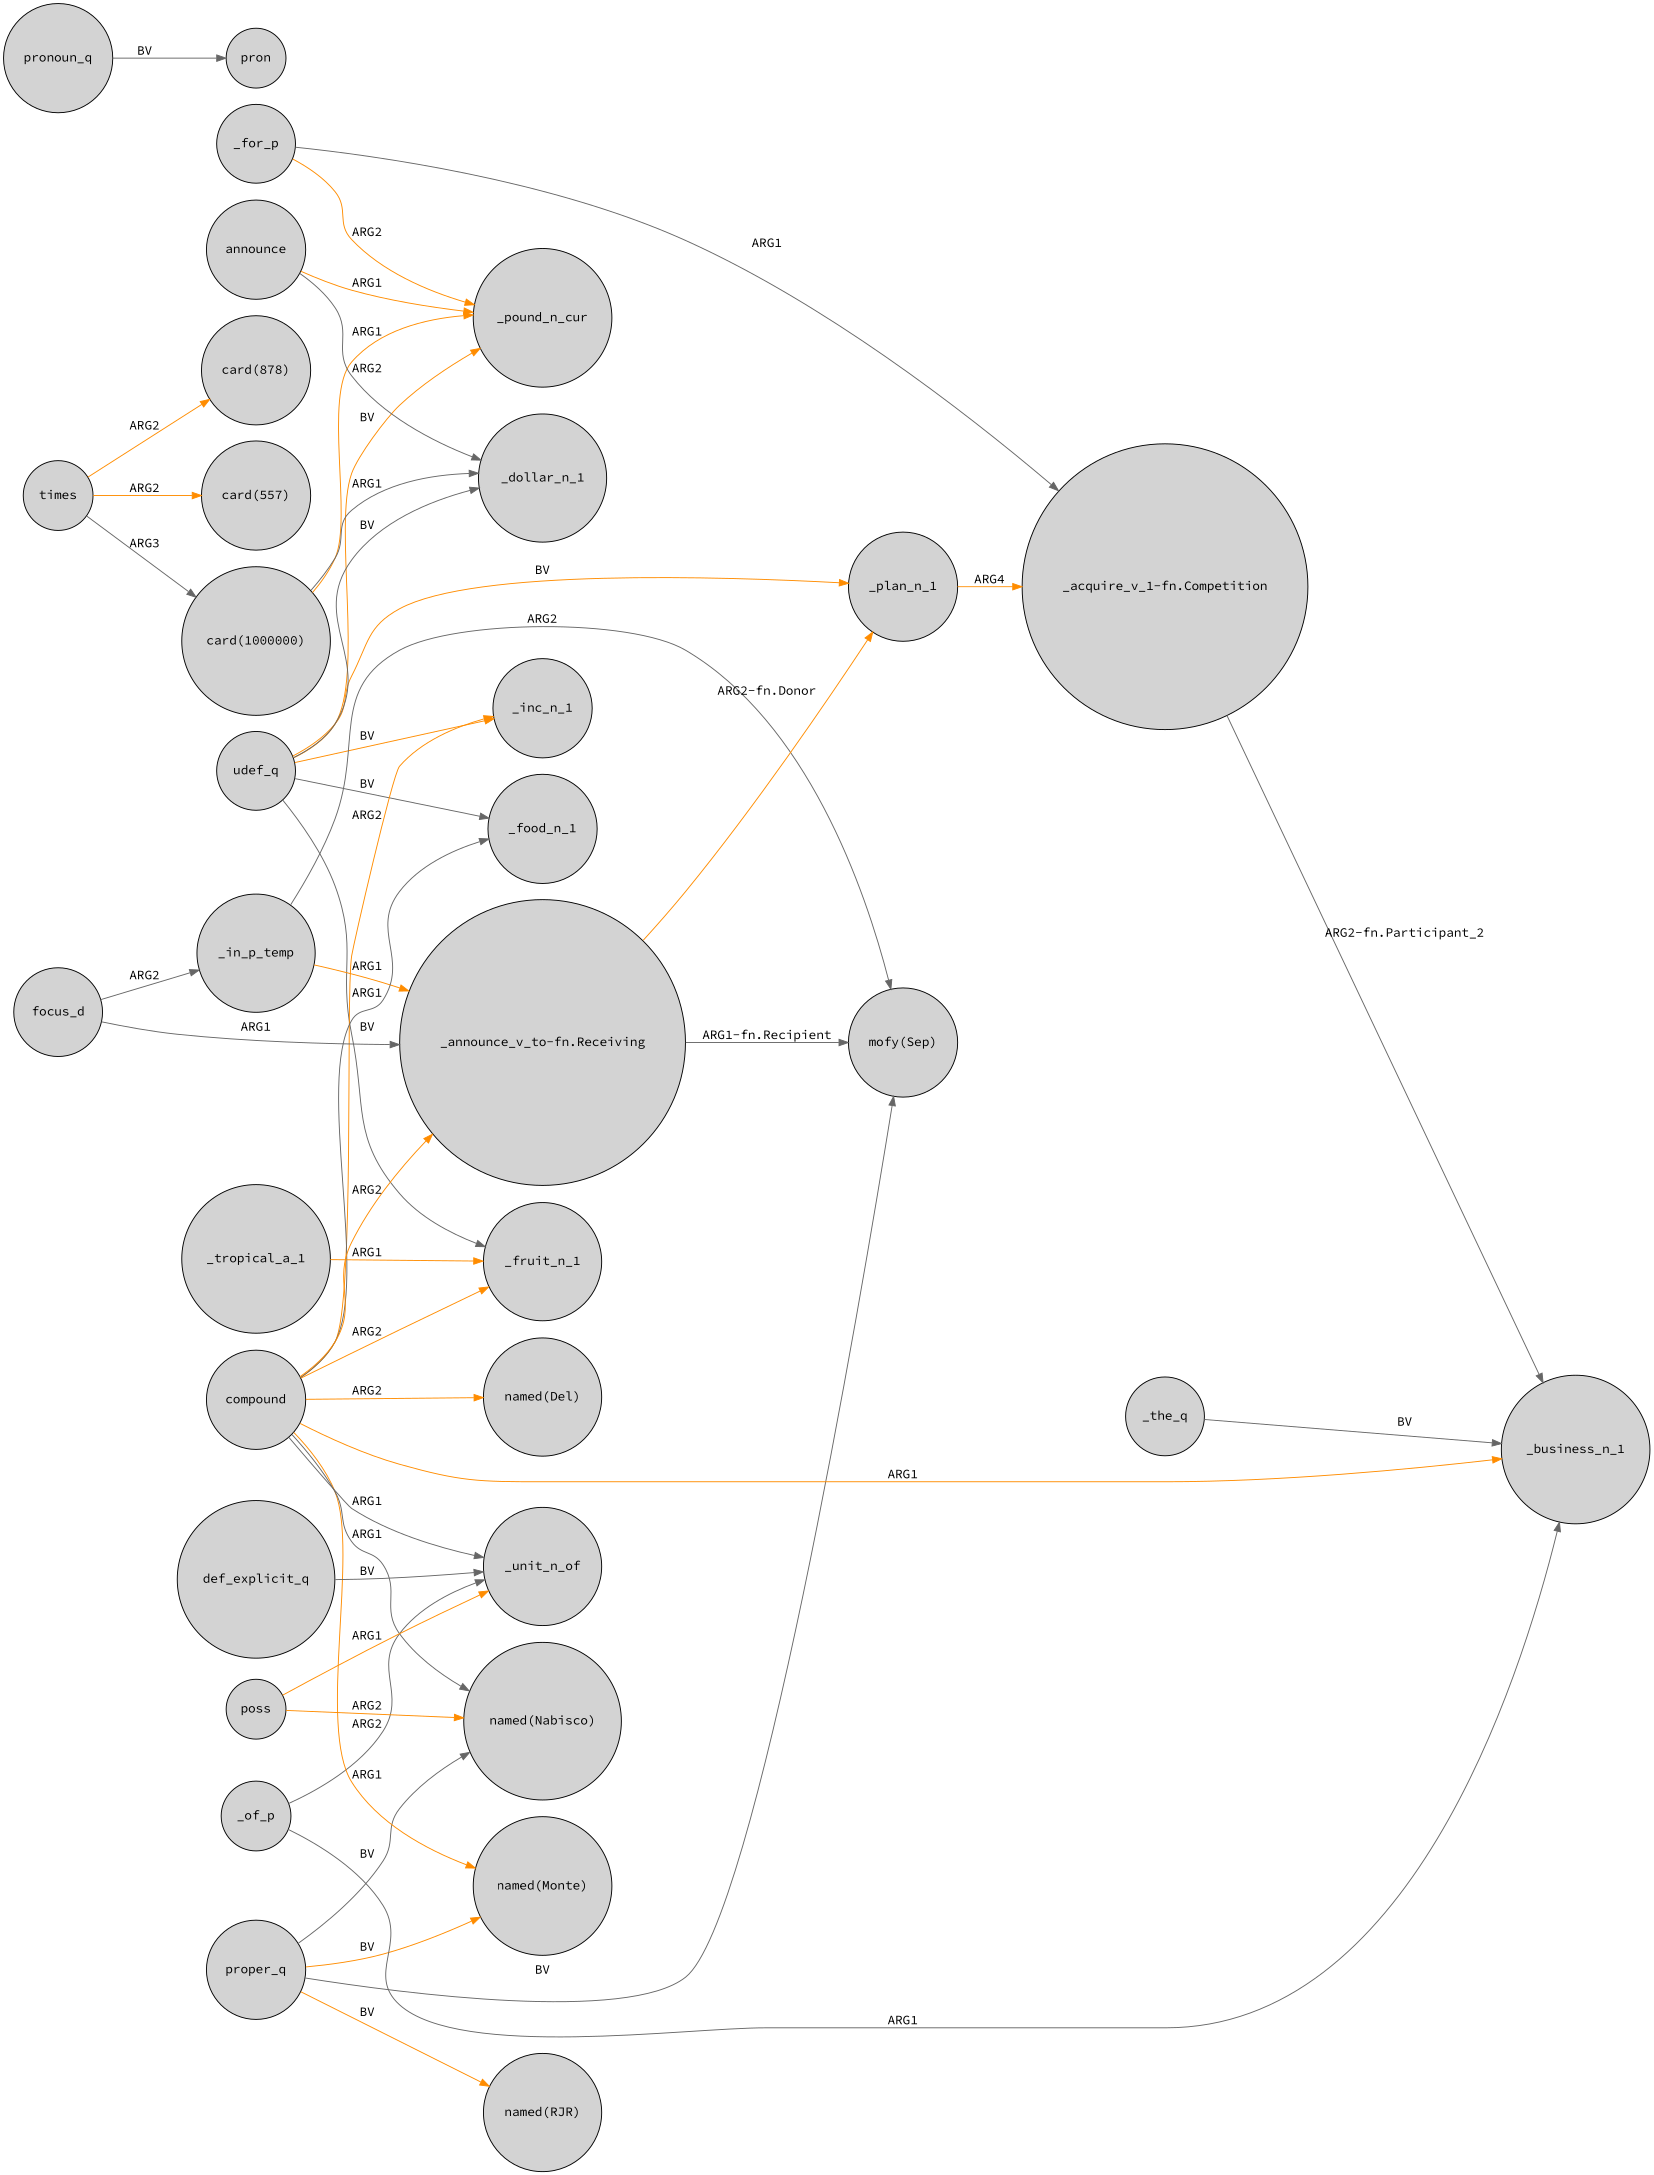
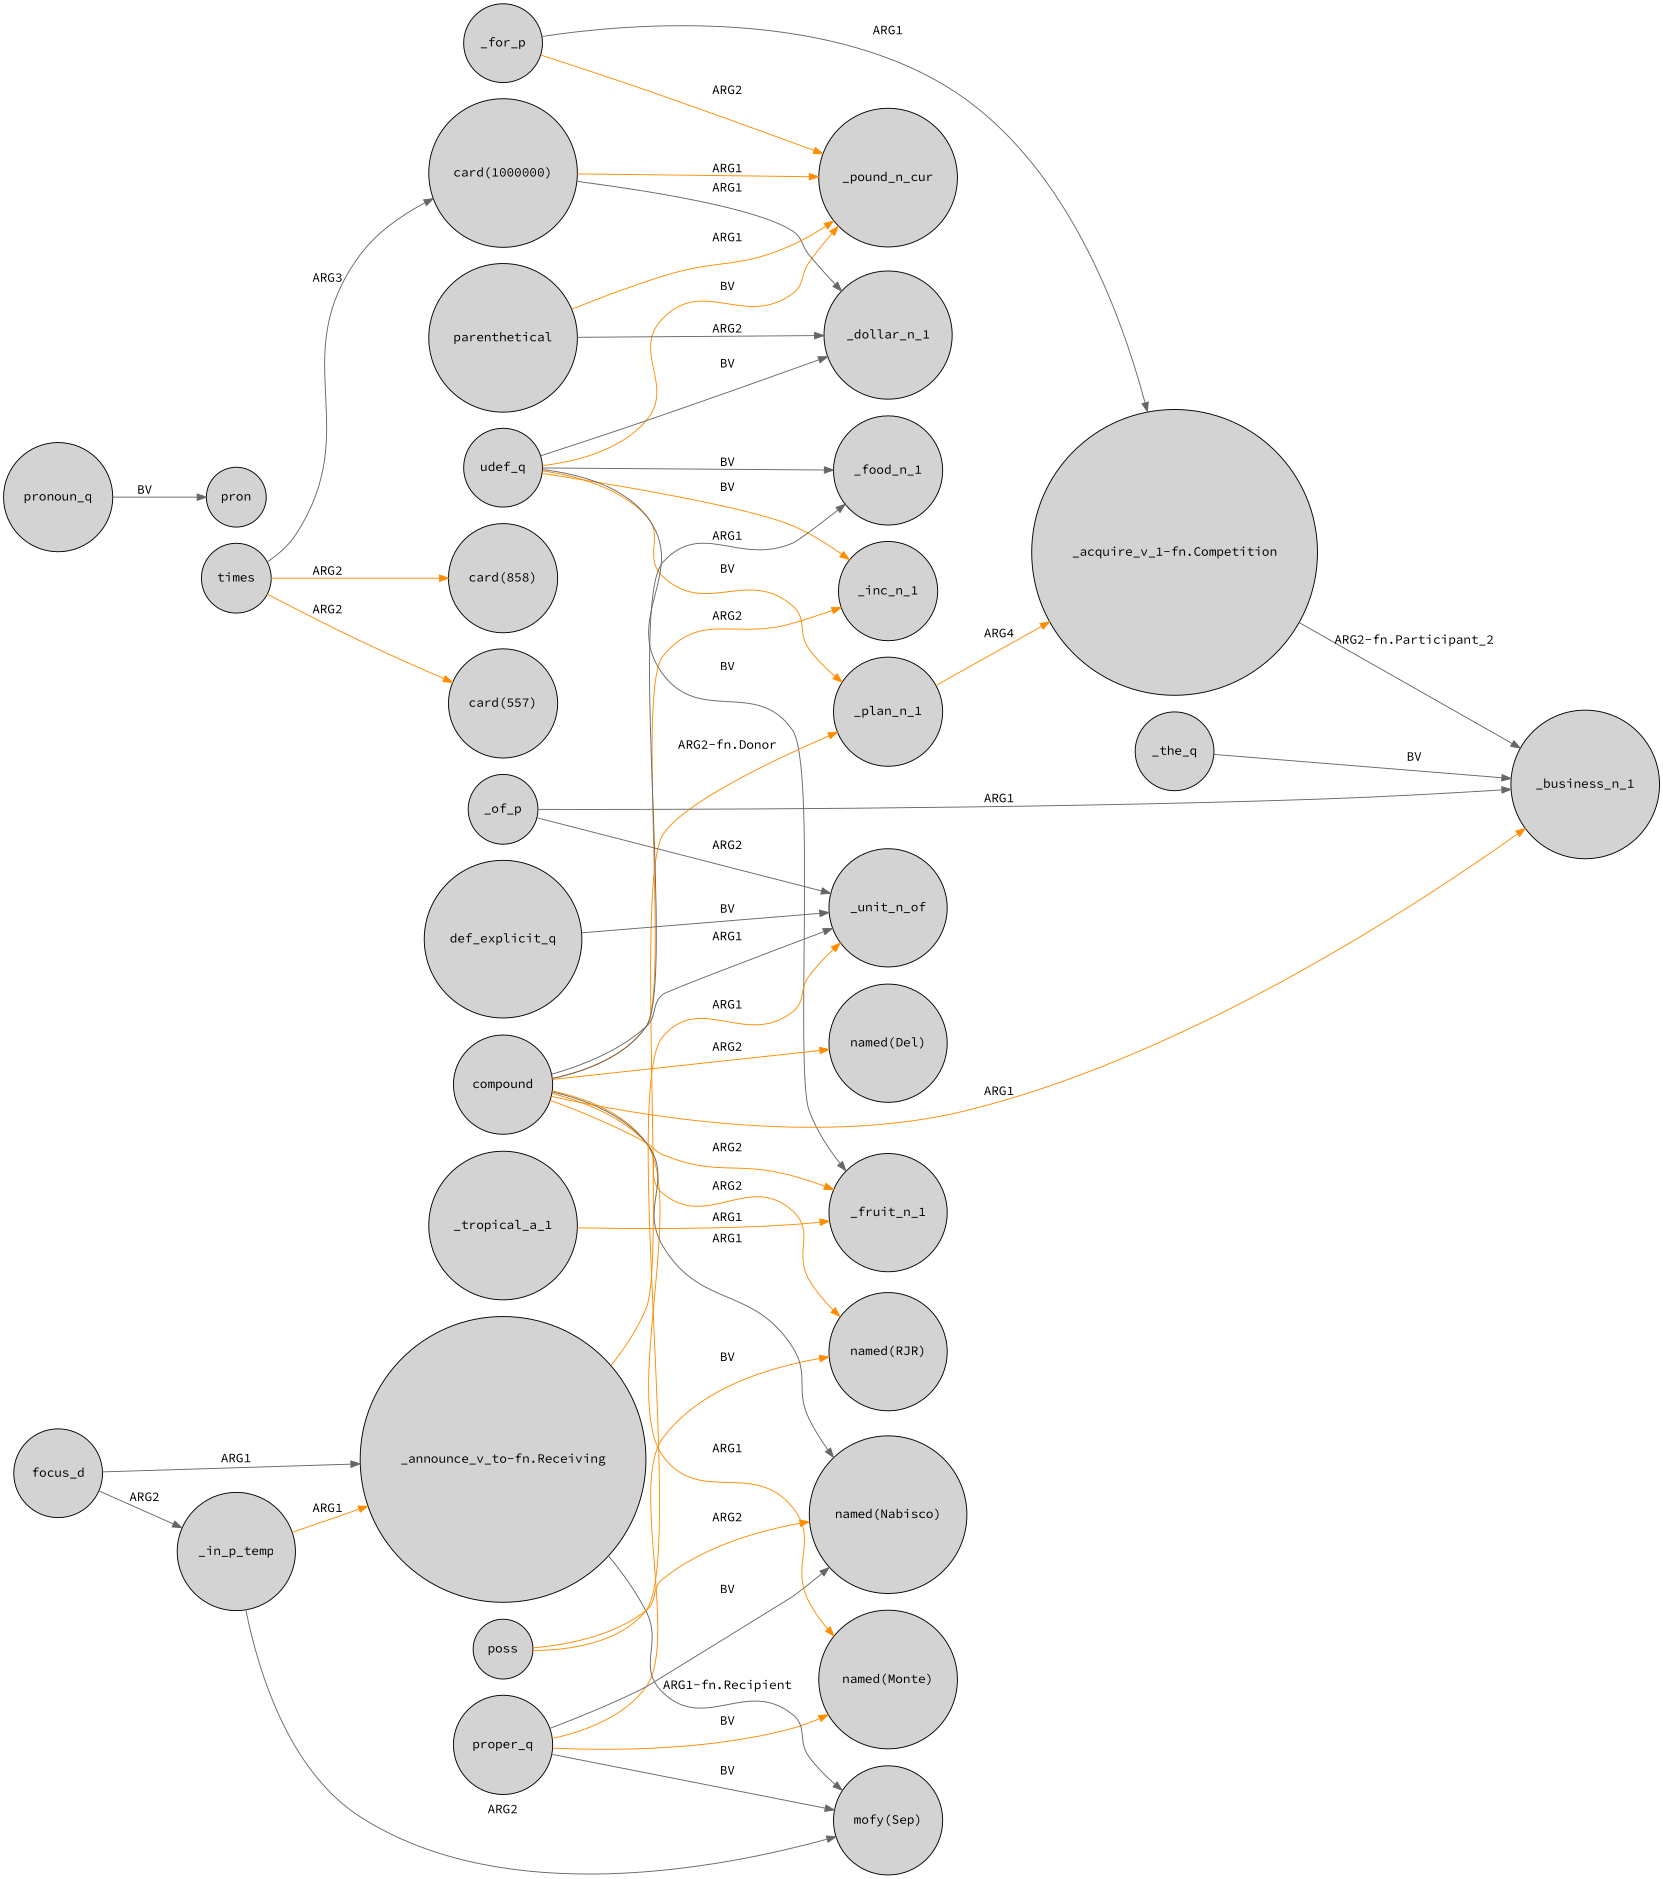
(256, 250) -> (503, 338)
(256, 370) -> (503, 578)
(352, 1242) -> (703, 1206)
